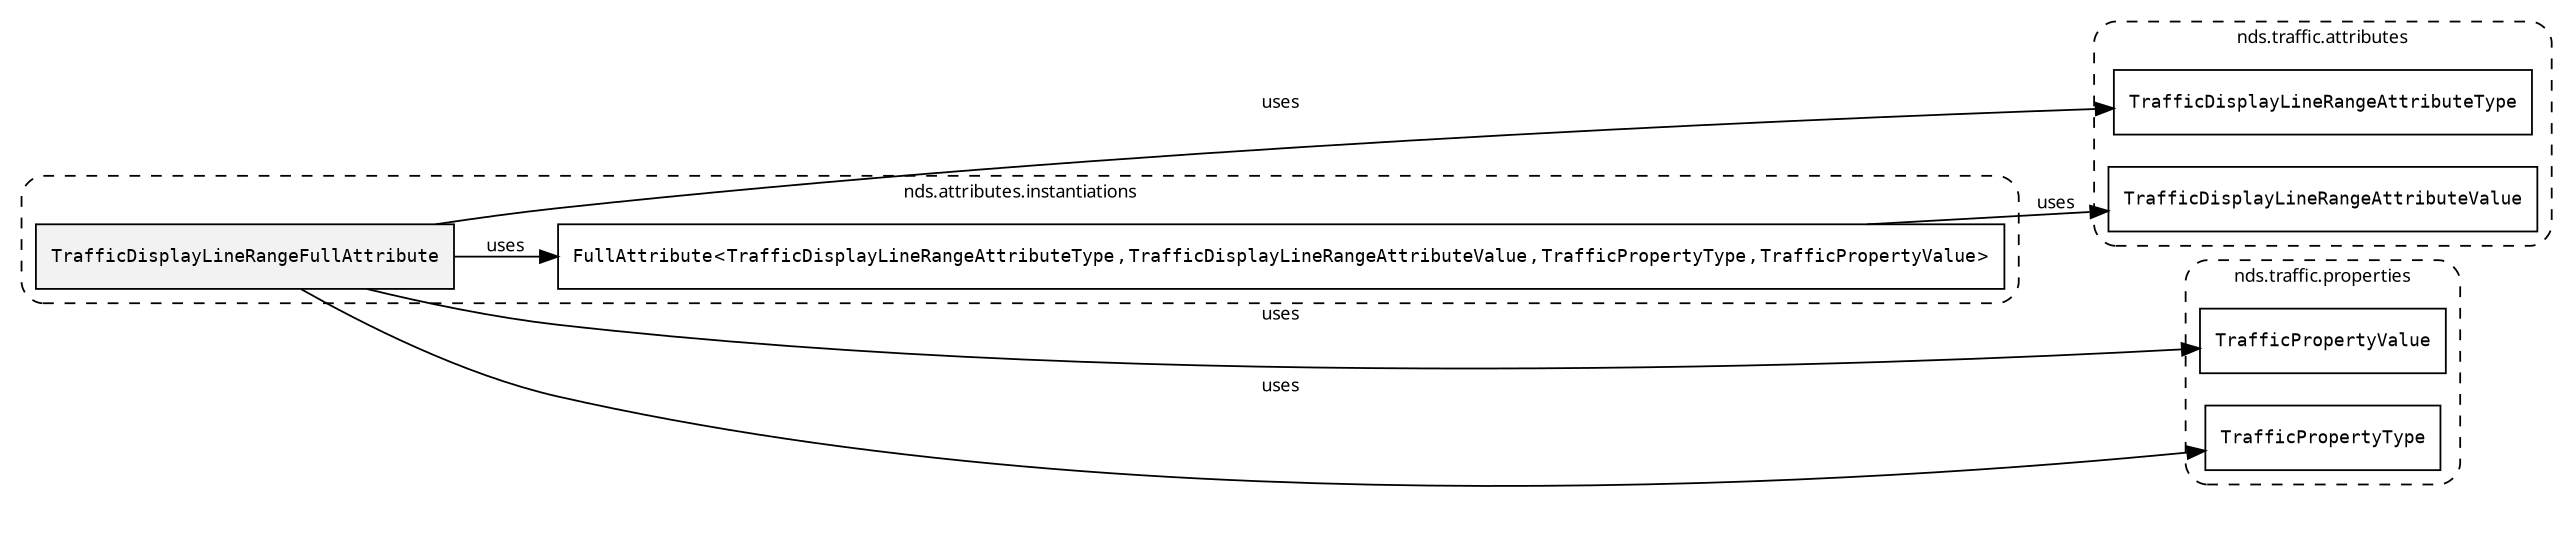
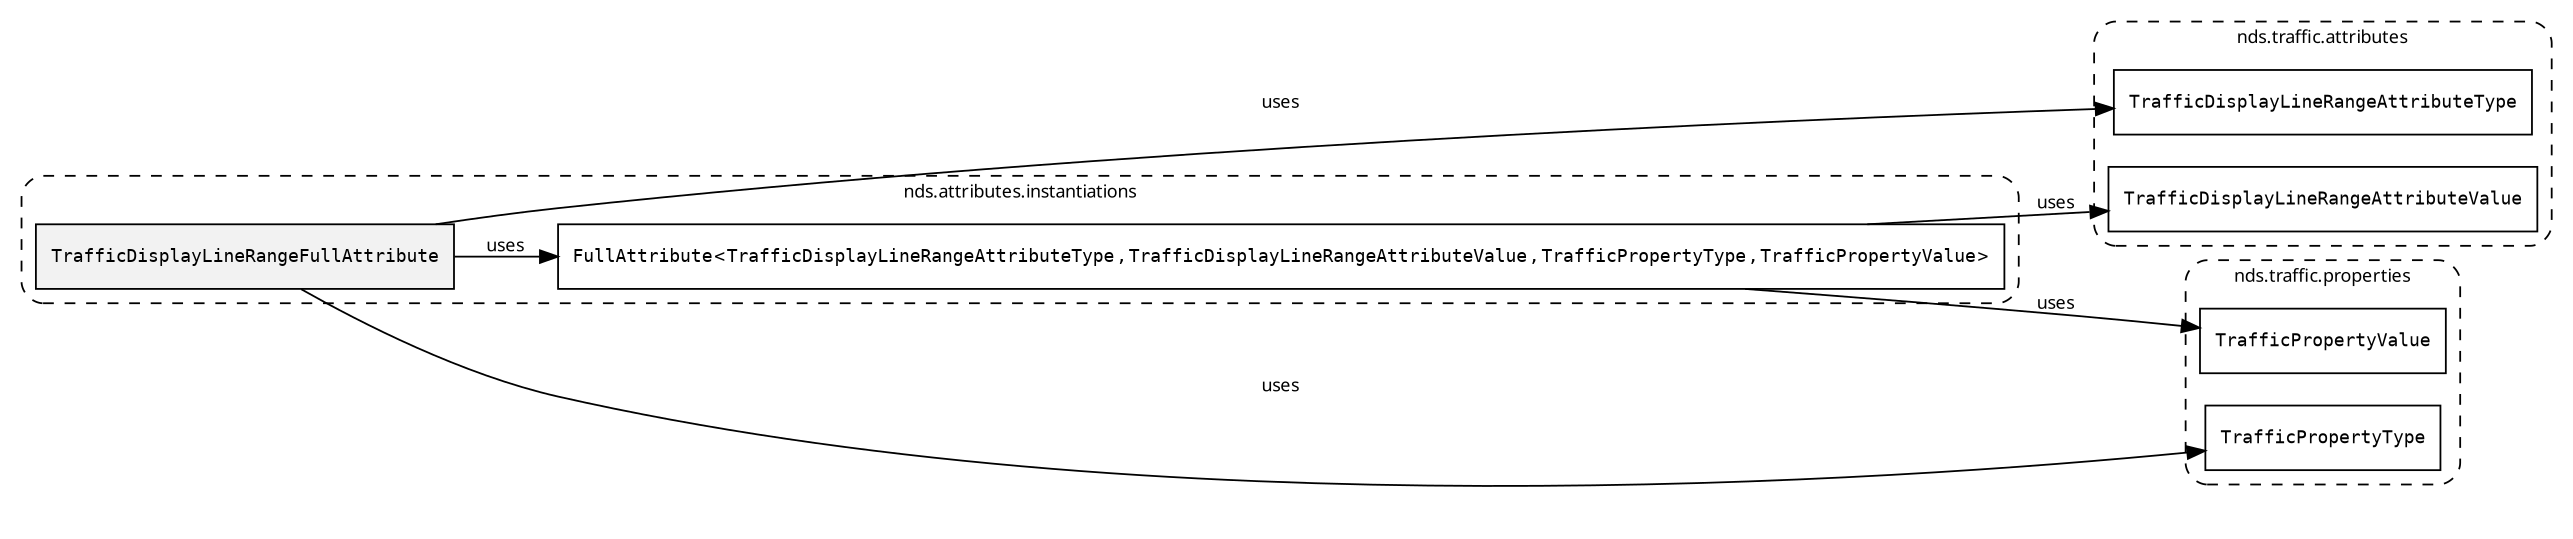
(1272, 367) -> (2029, 312)
